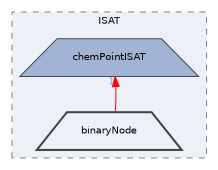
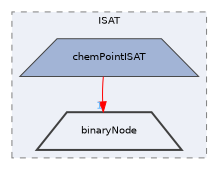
(116, 99) -> (103, 89)
